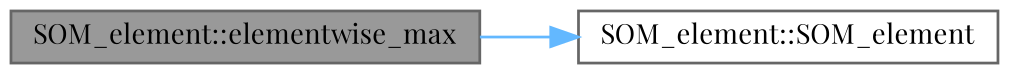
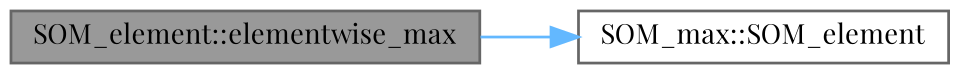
(788, 37) -> (764, 37)
